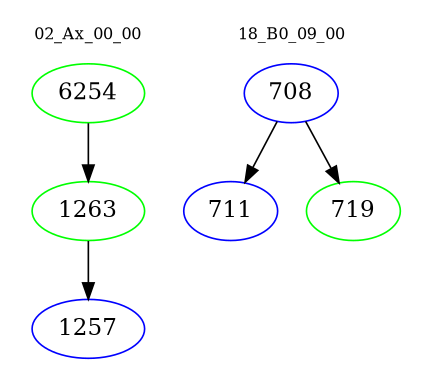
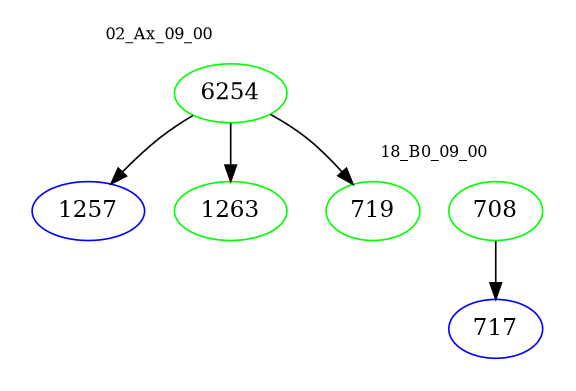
(88, 35) -> (160, 35)
(291, 93) -> (496, 211)
(318, 145) -> (323, 152)
(231, 211) -> (496, 329)
(88, 262) -> (156, 141)
